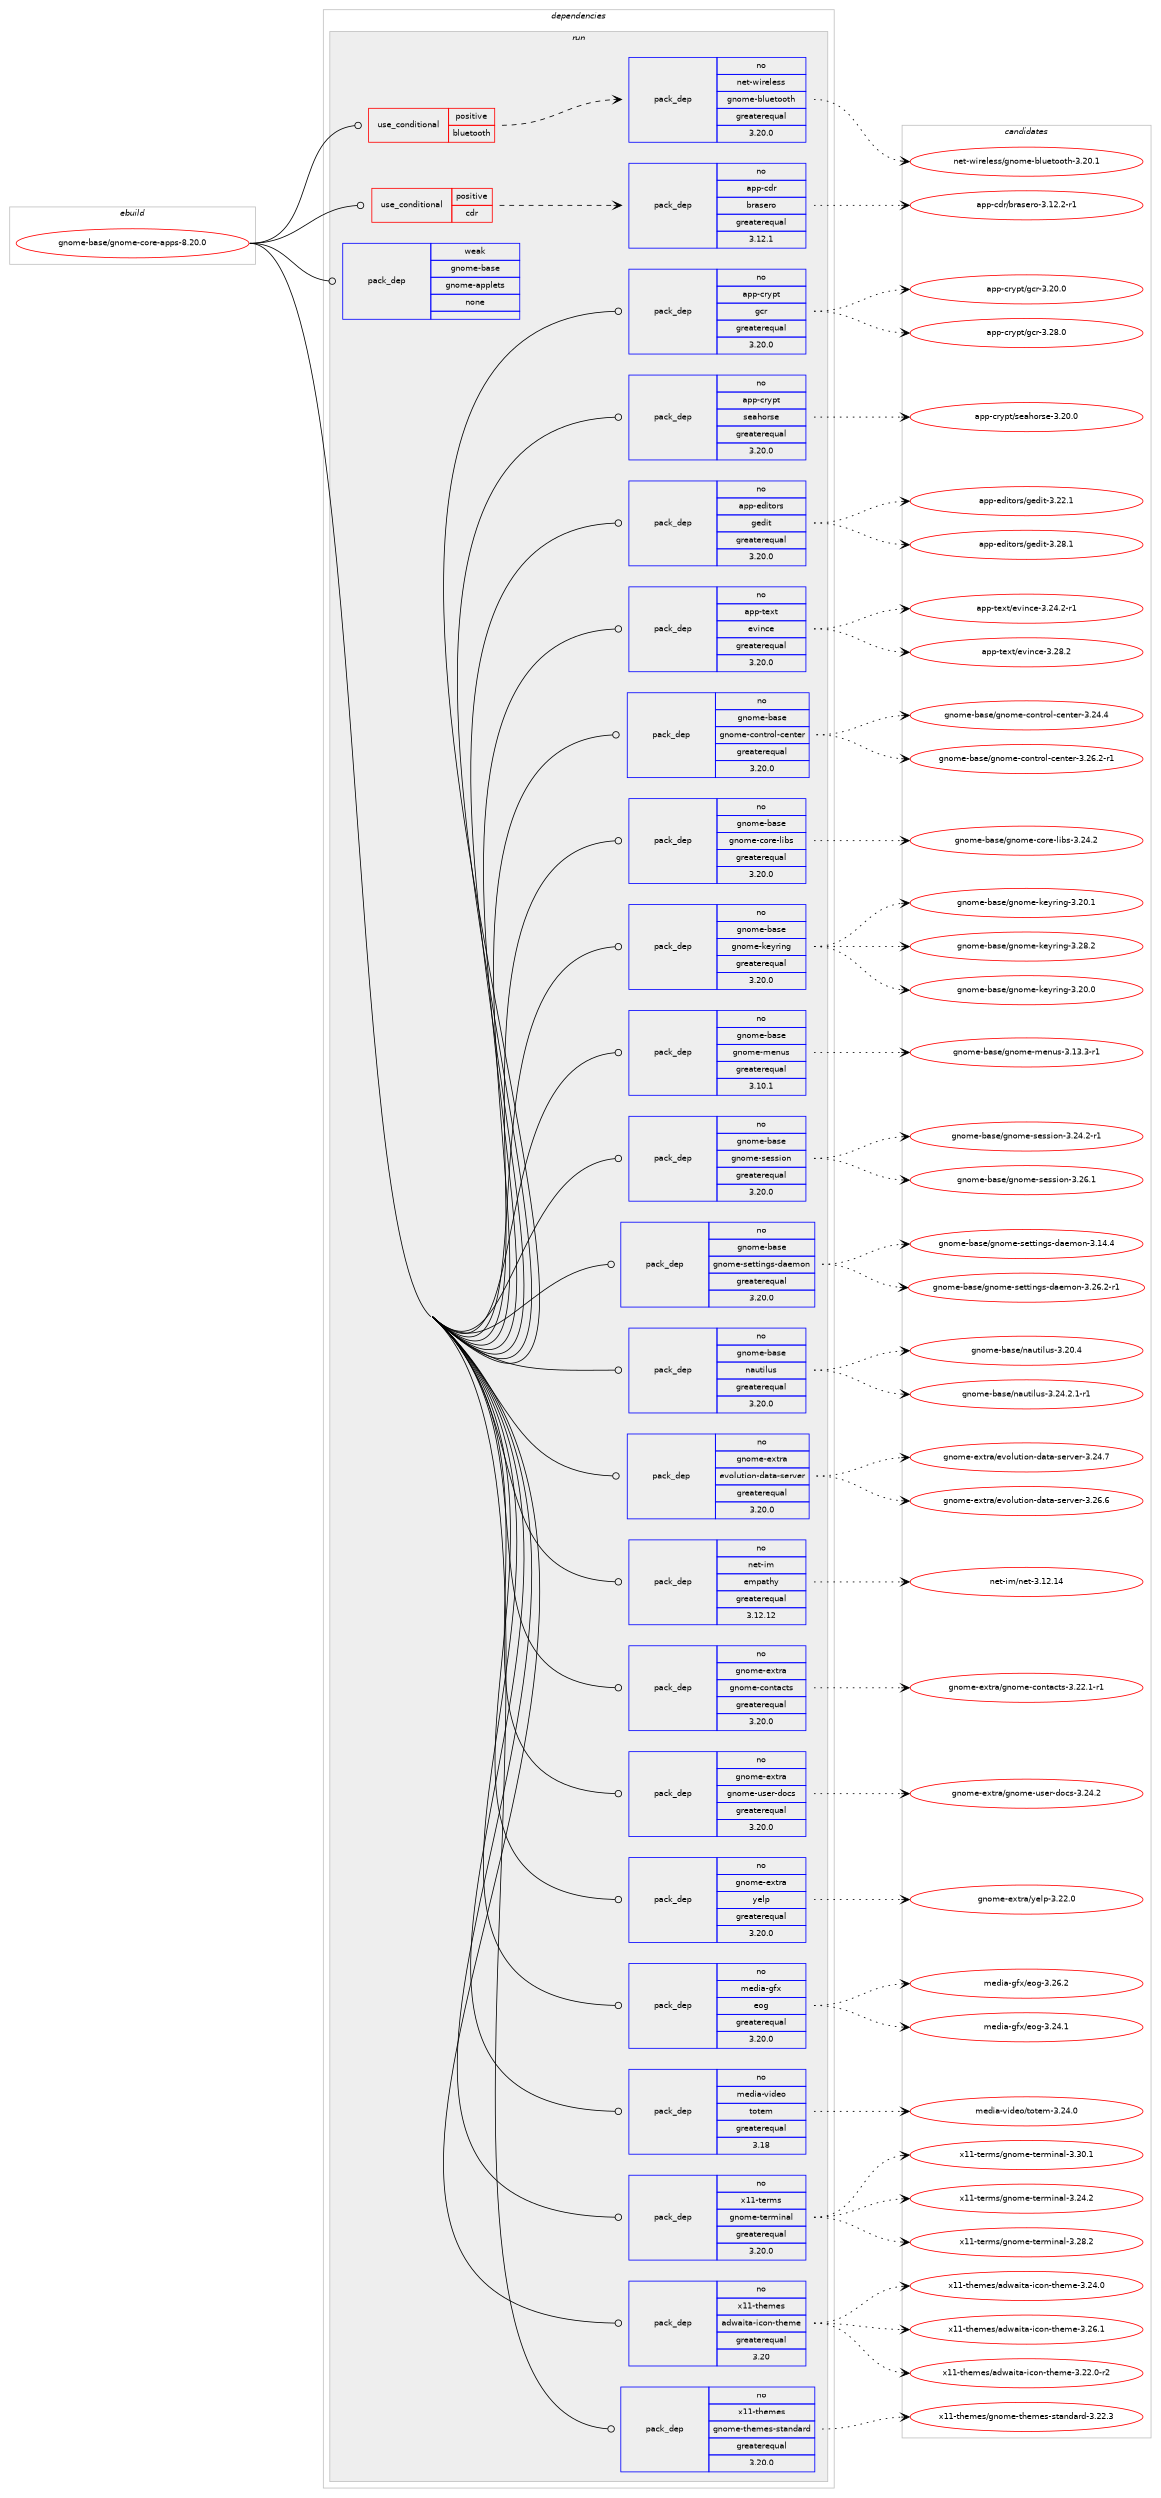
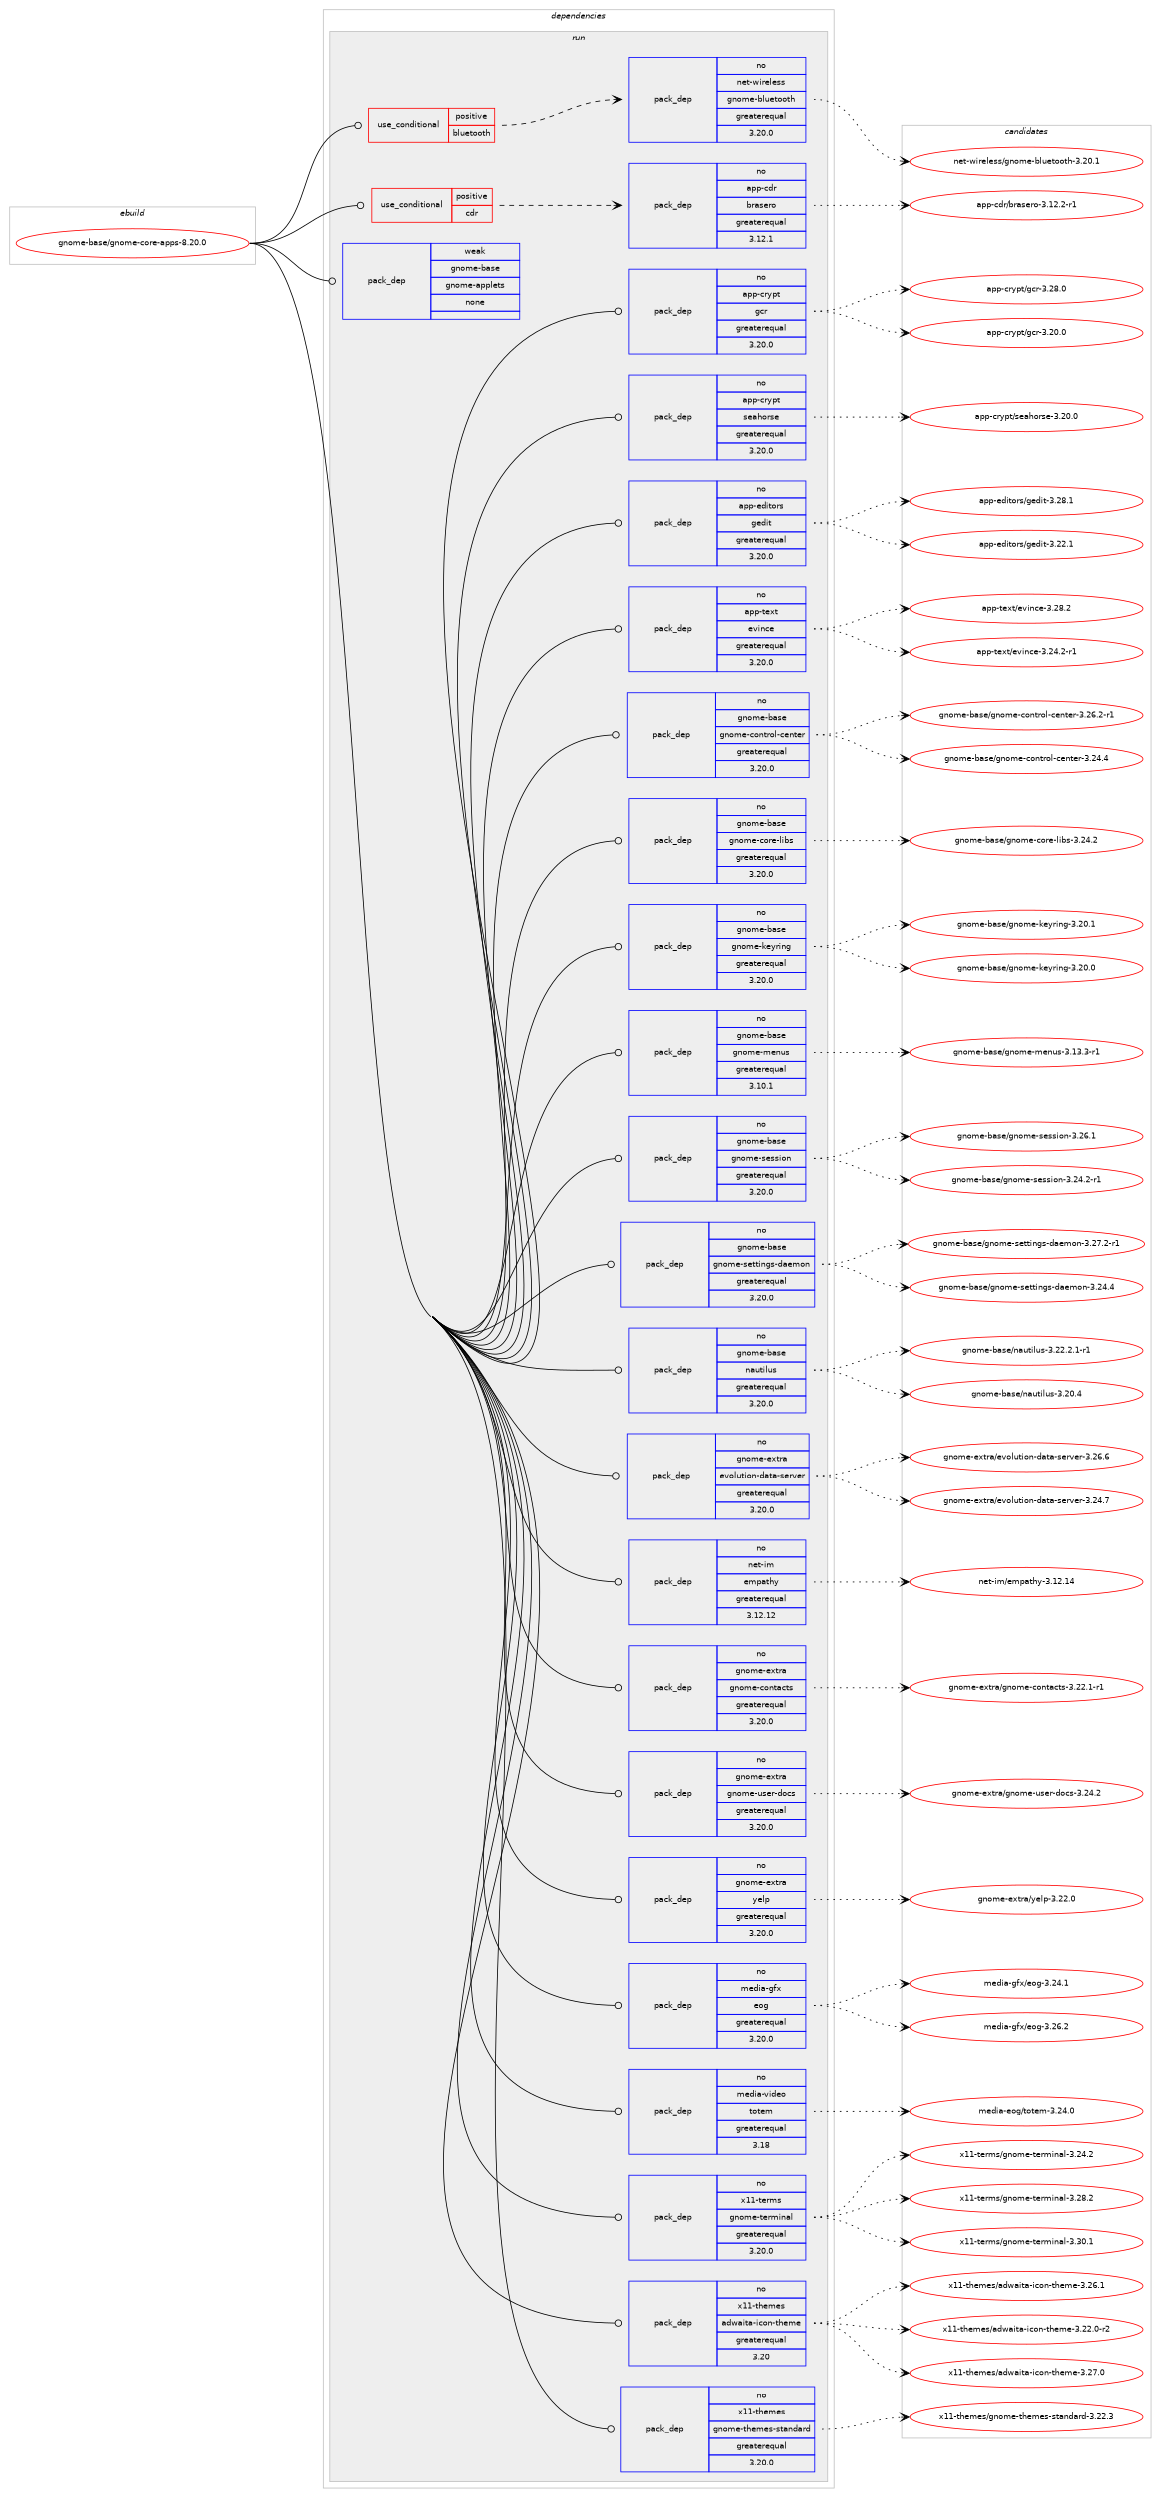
(1027, 947) -> none
(1027, 1244) -> (1027, 1288)
(1027, 1288) -> (1027, 1244)
(1027, 1394) -> (1027, 1351)
(1027, 1582) -> (1027, 1582)
(1027, 2111) -> (1027, 2111)
(1027, 2286) -> (1027, 2373)
